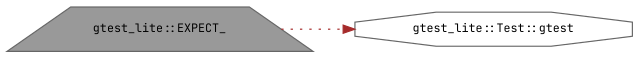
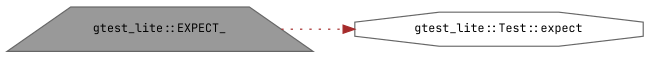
(494, 29) -> (499, 29)
